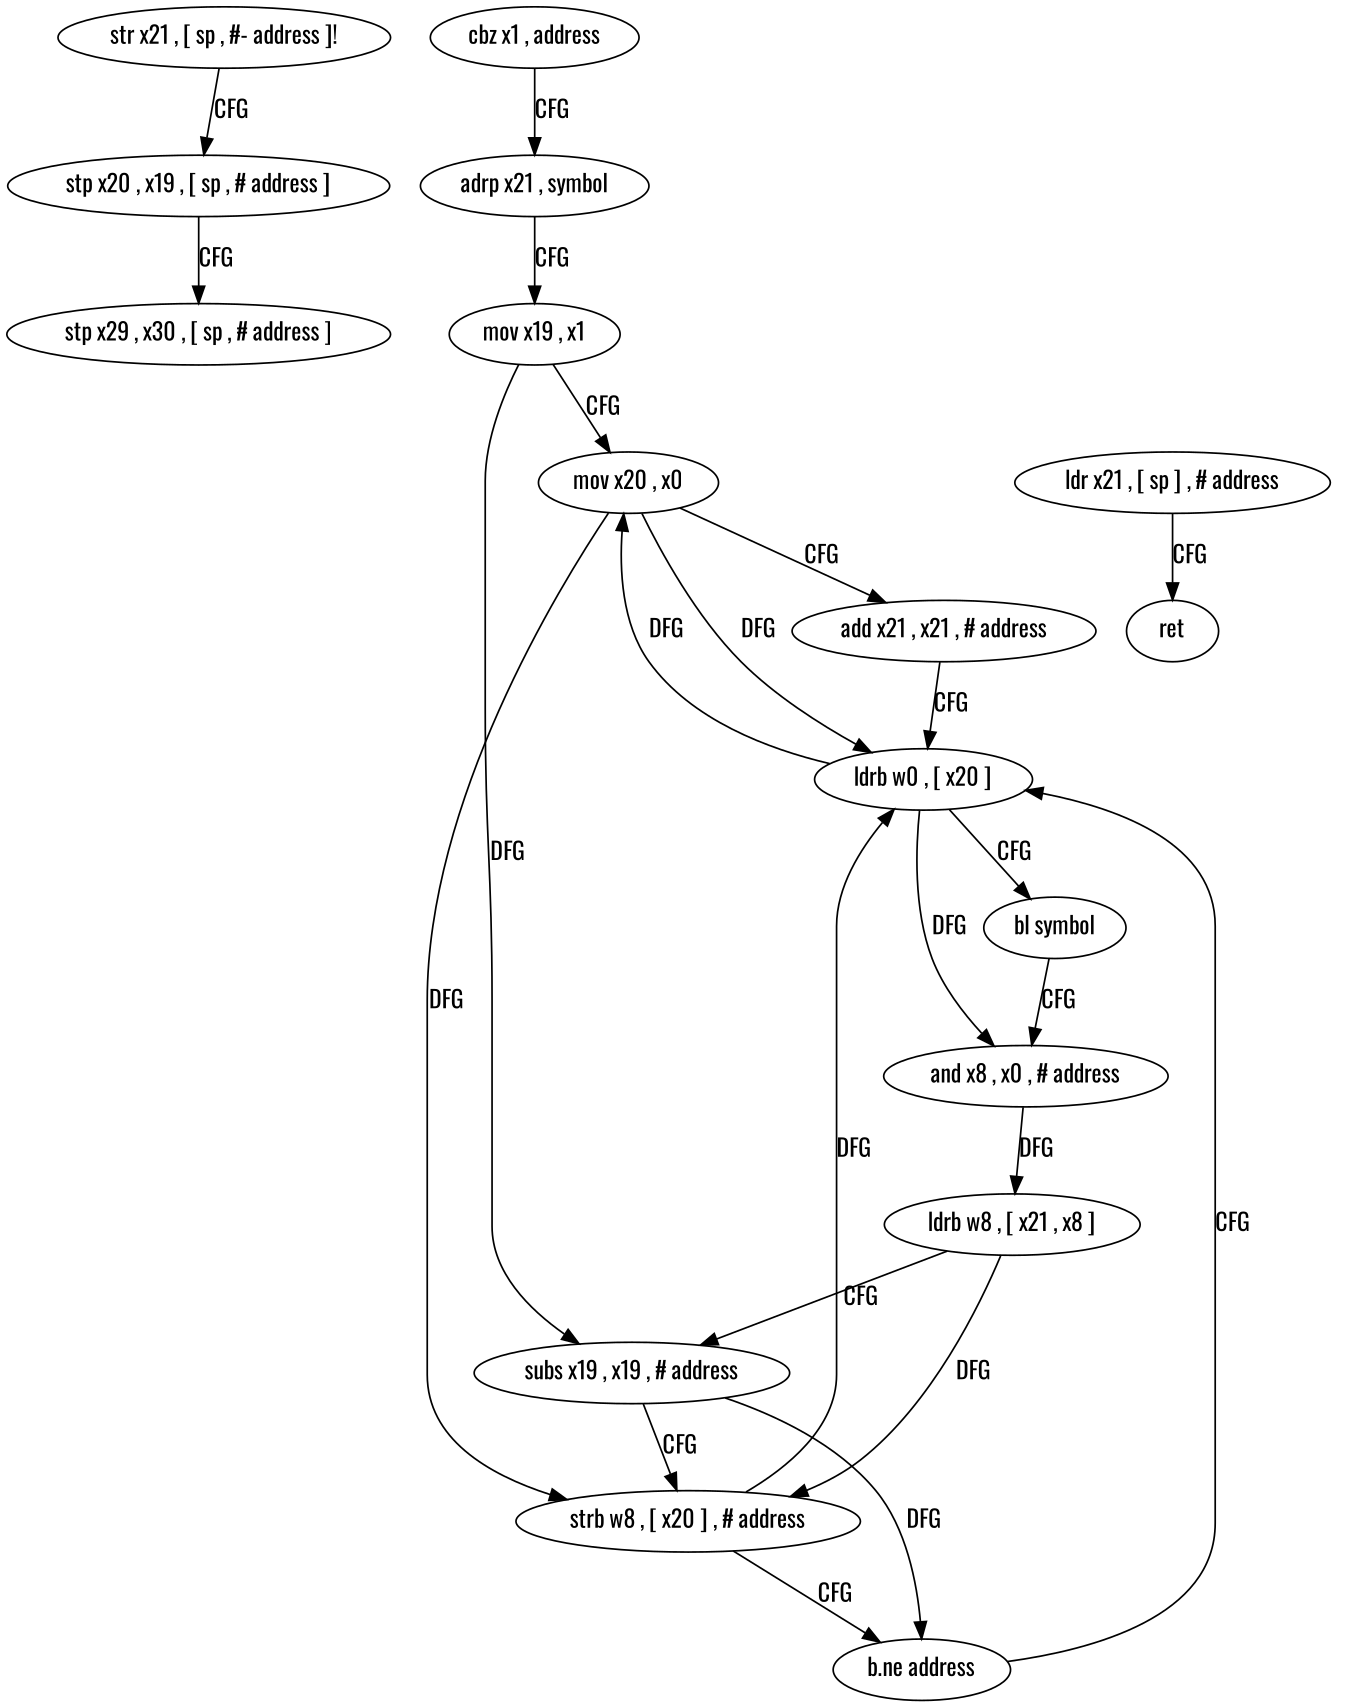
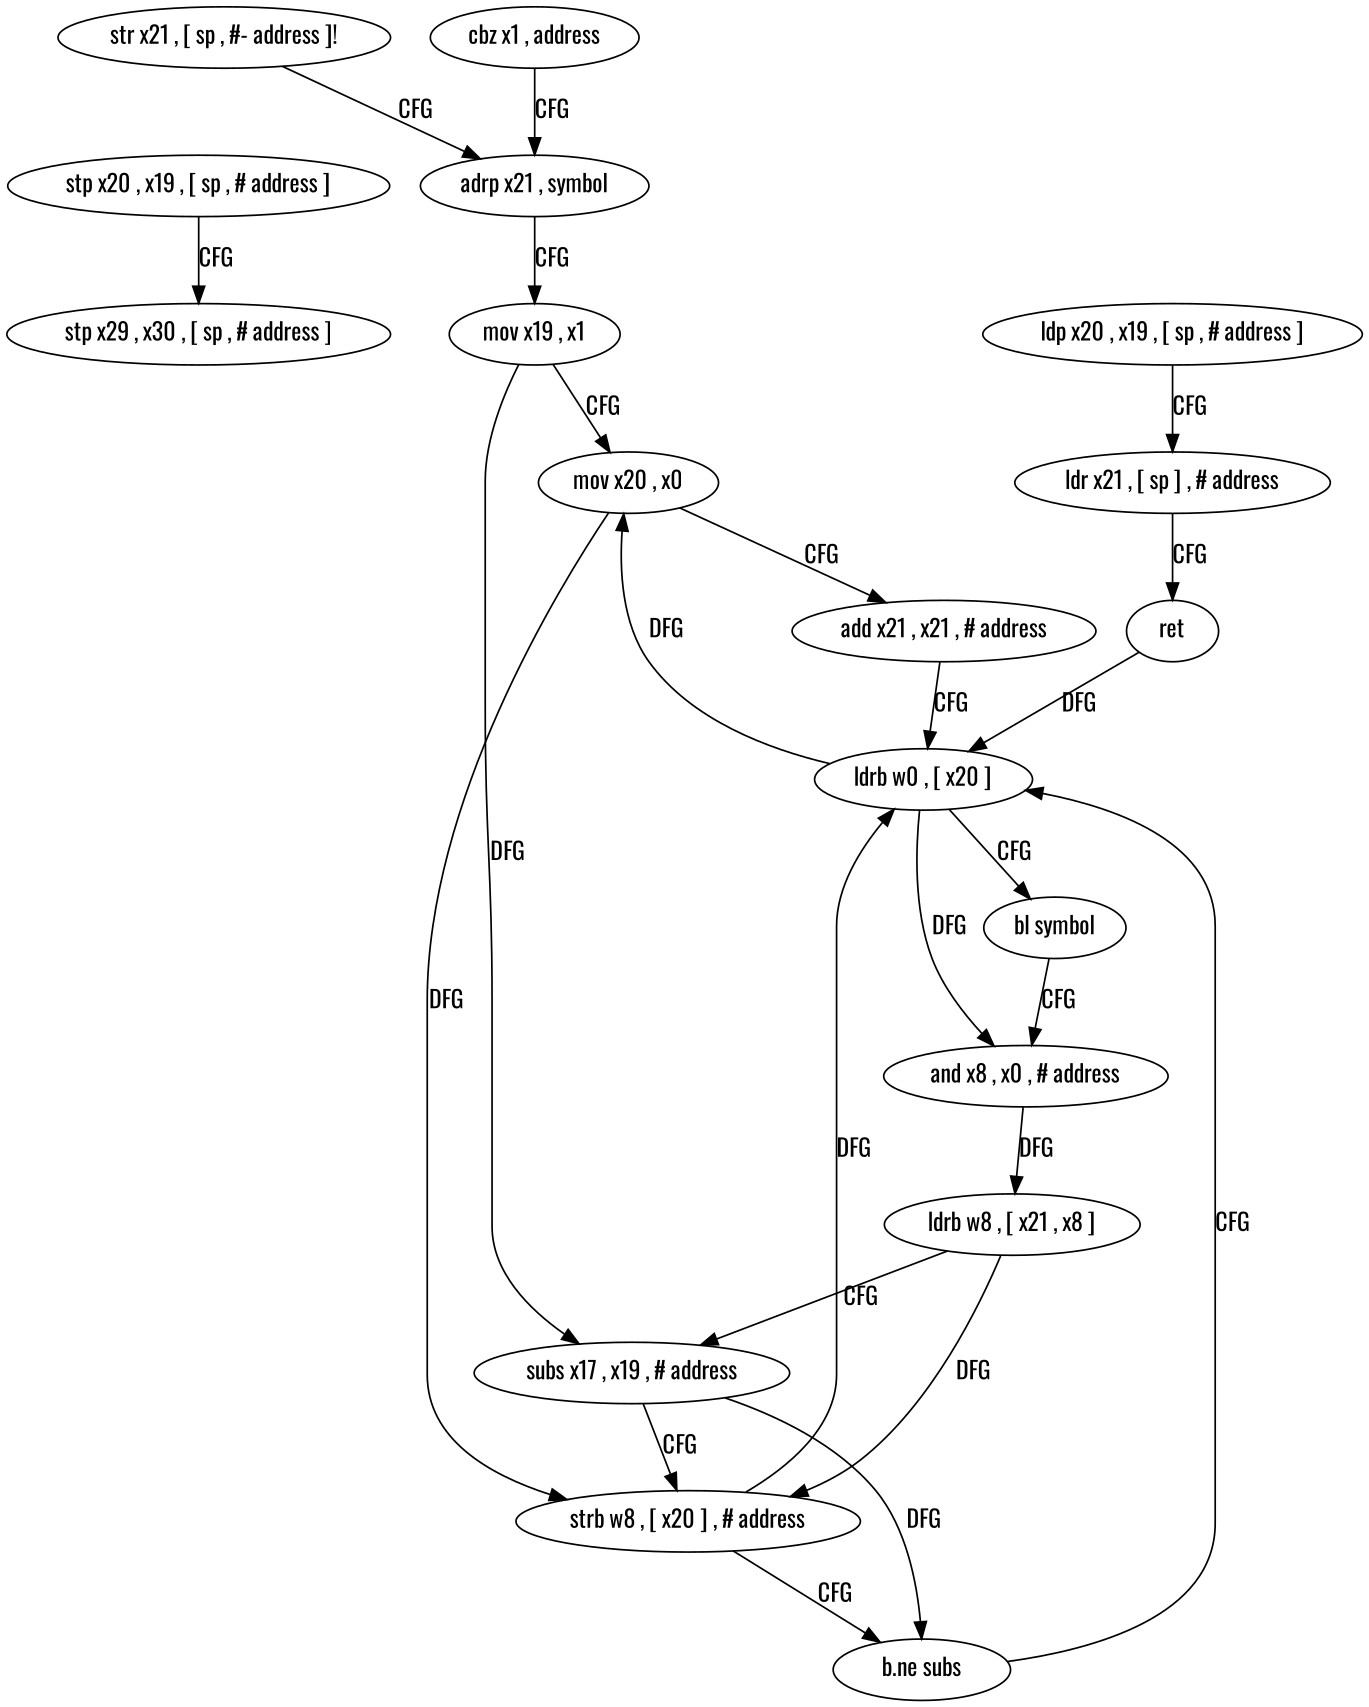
(213, 103) -> (374, 109)
none -> (1173, 334)
(728, 648) -> (1061, 697)
(632, 1373) -> (632, 1373)
(922, 1670) -> (922, 1670)
